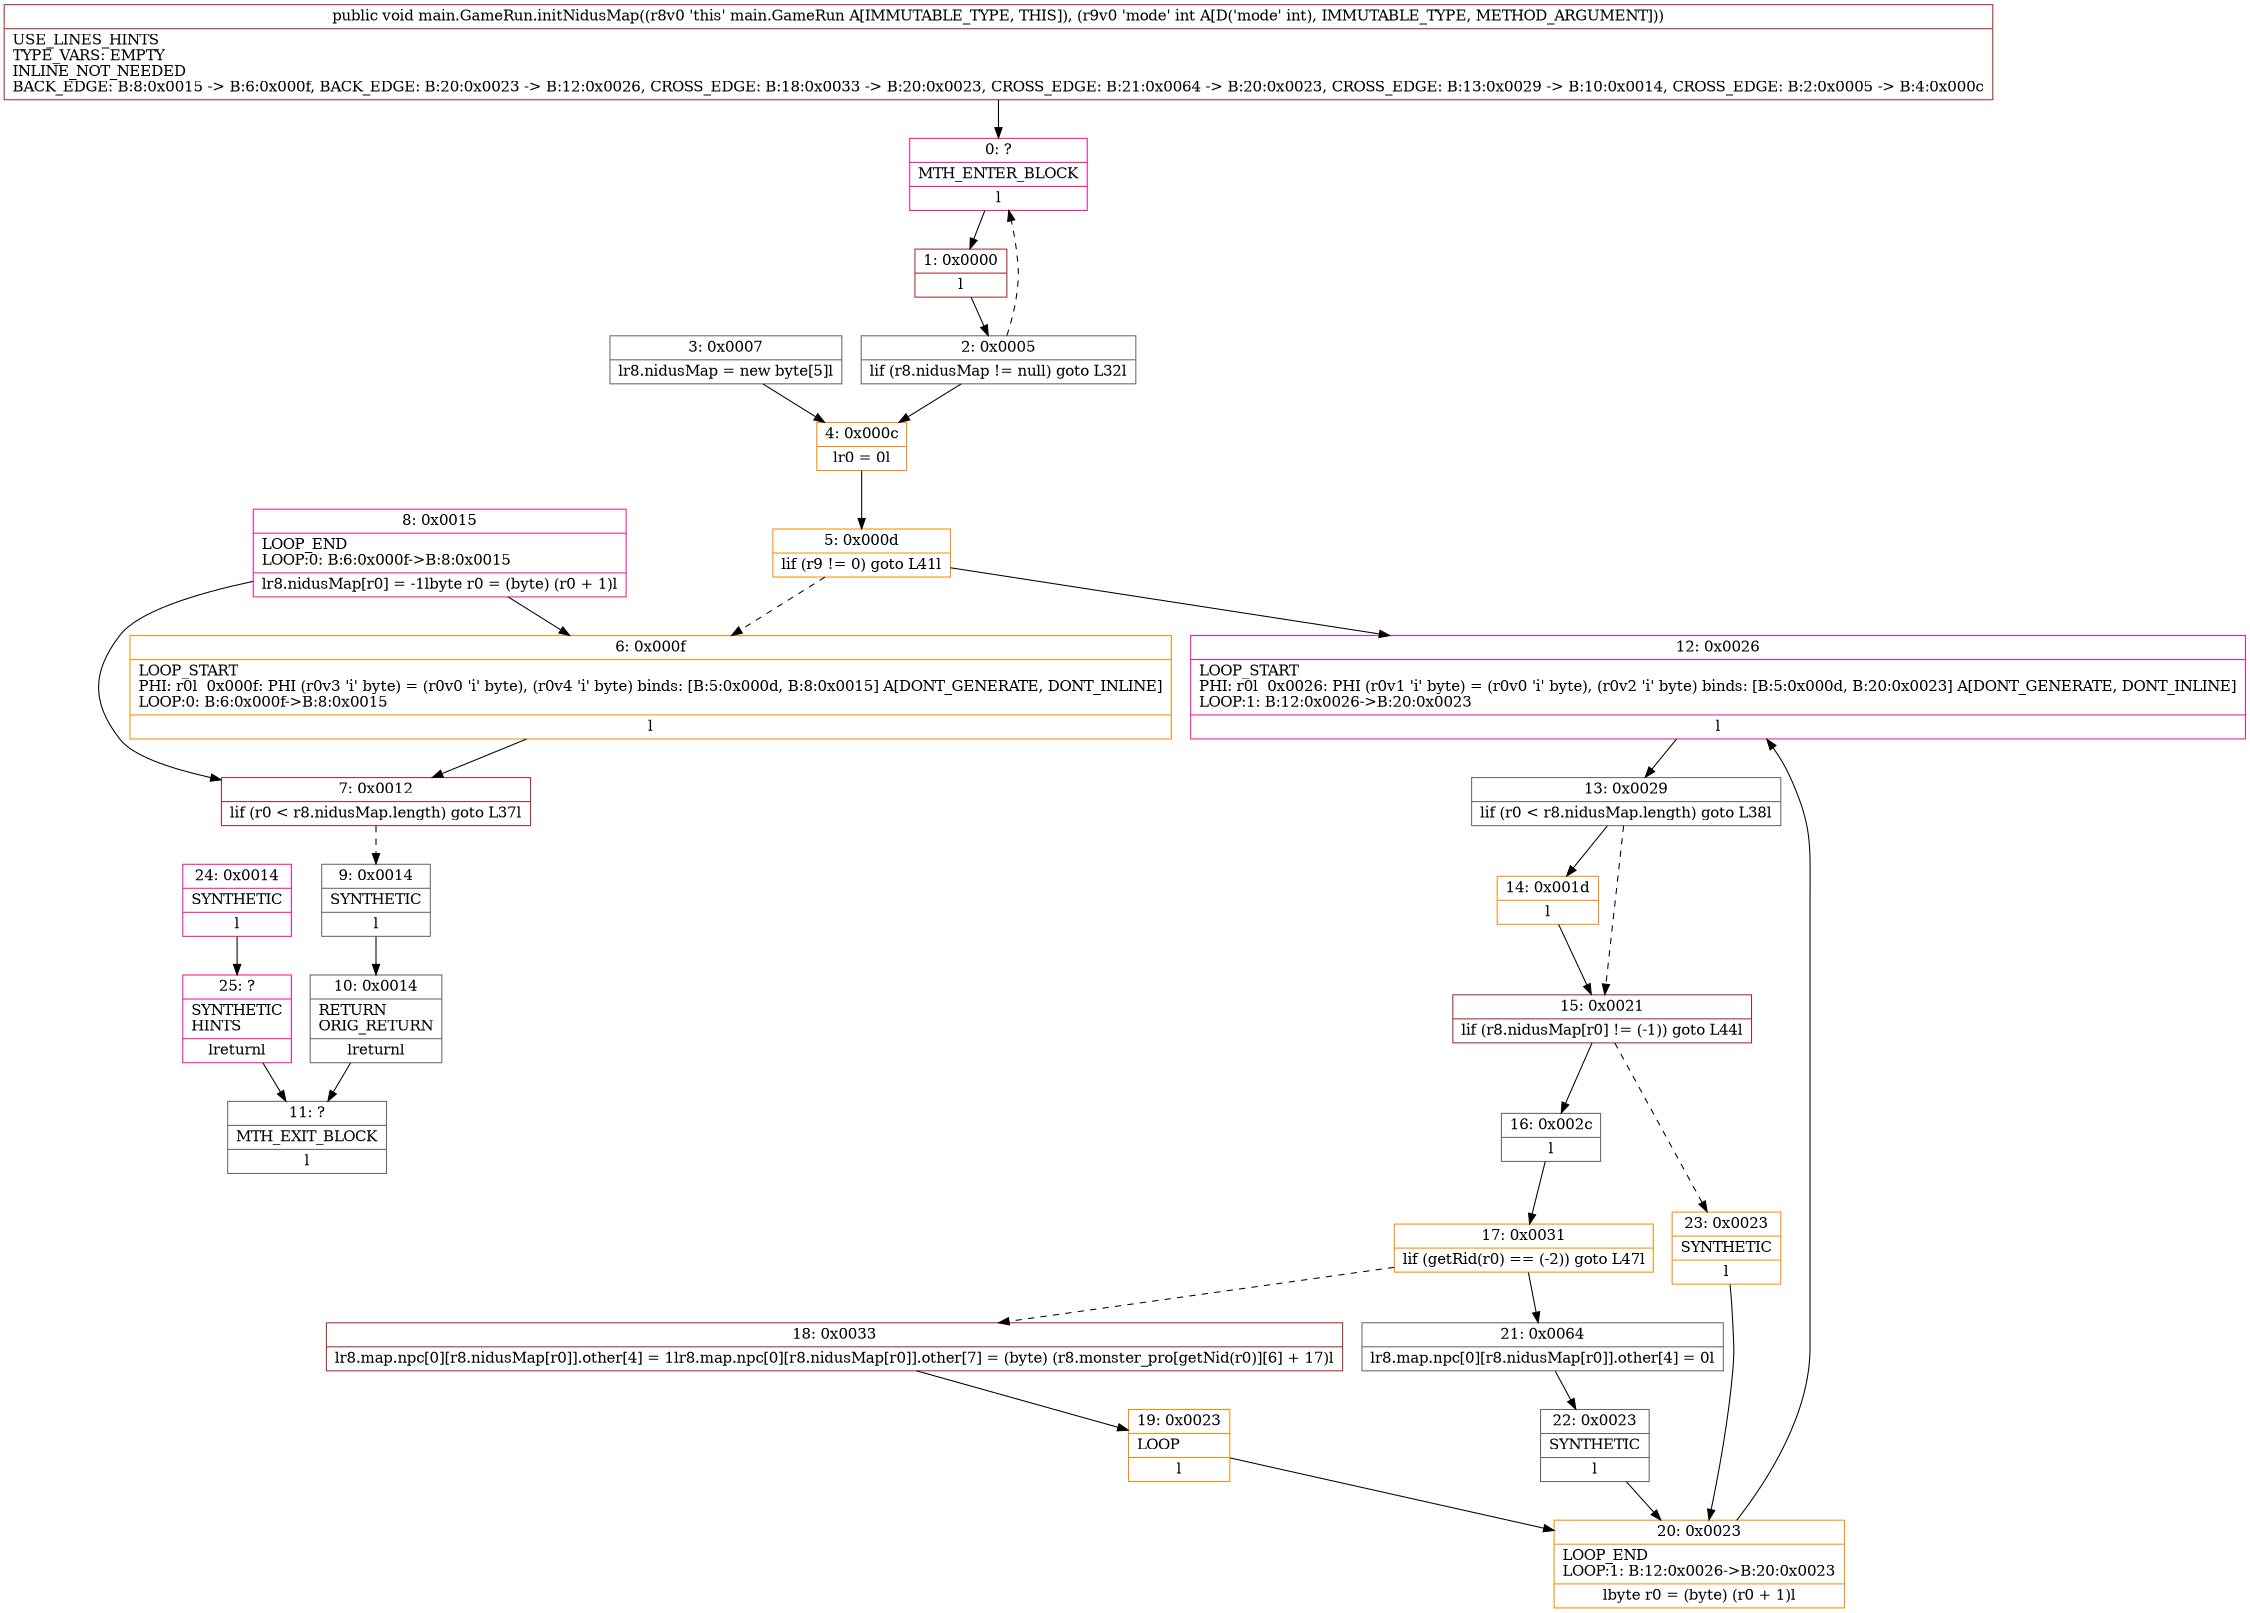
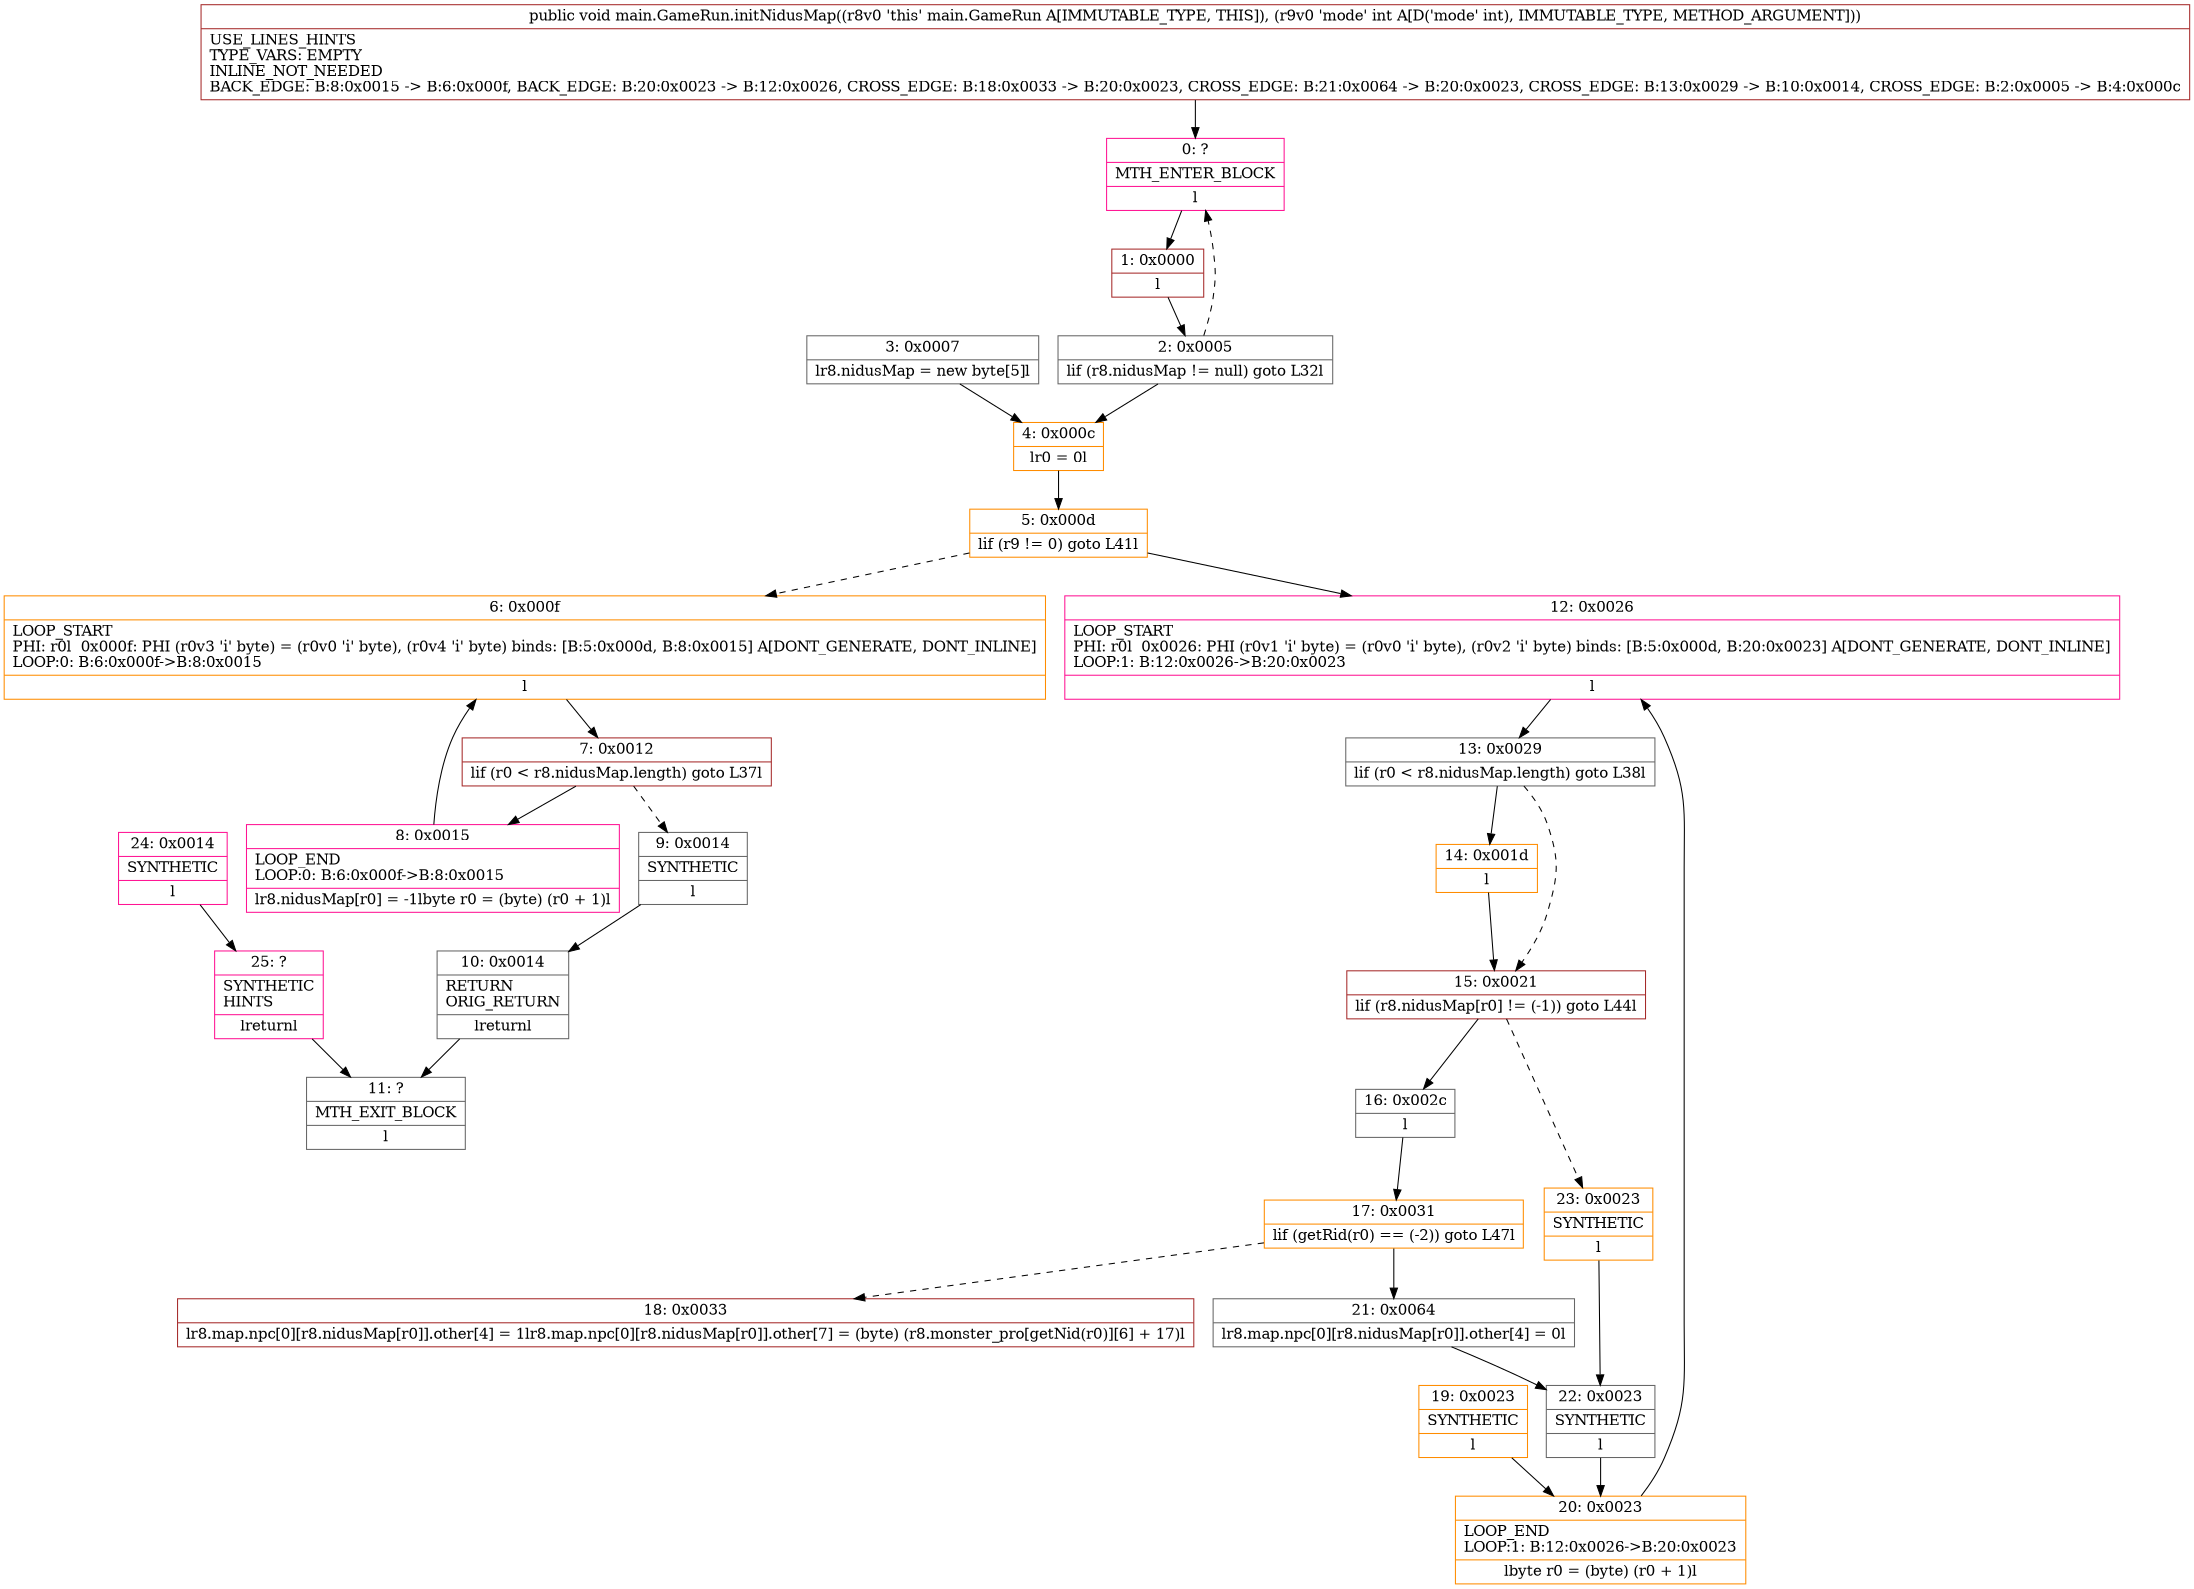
(103, 665) -> (547, 803)
(1730, 1398) -> (1600, 1317)
(1017, 1399) -> none
(1159, 1445) -> (1473, 1421)
